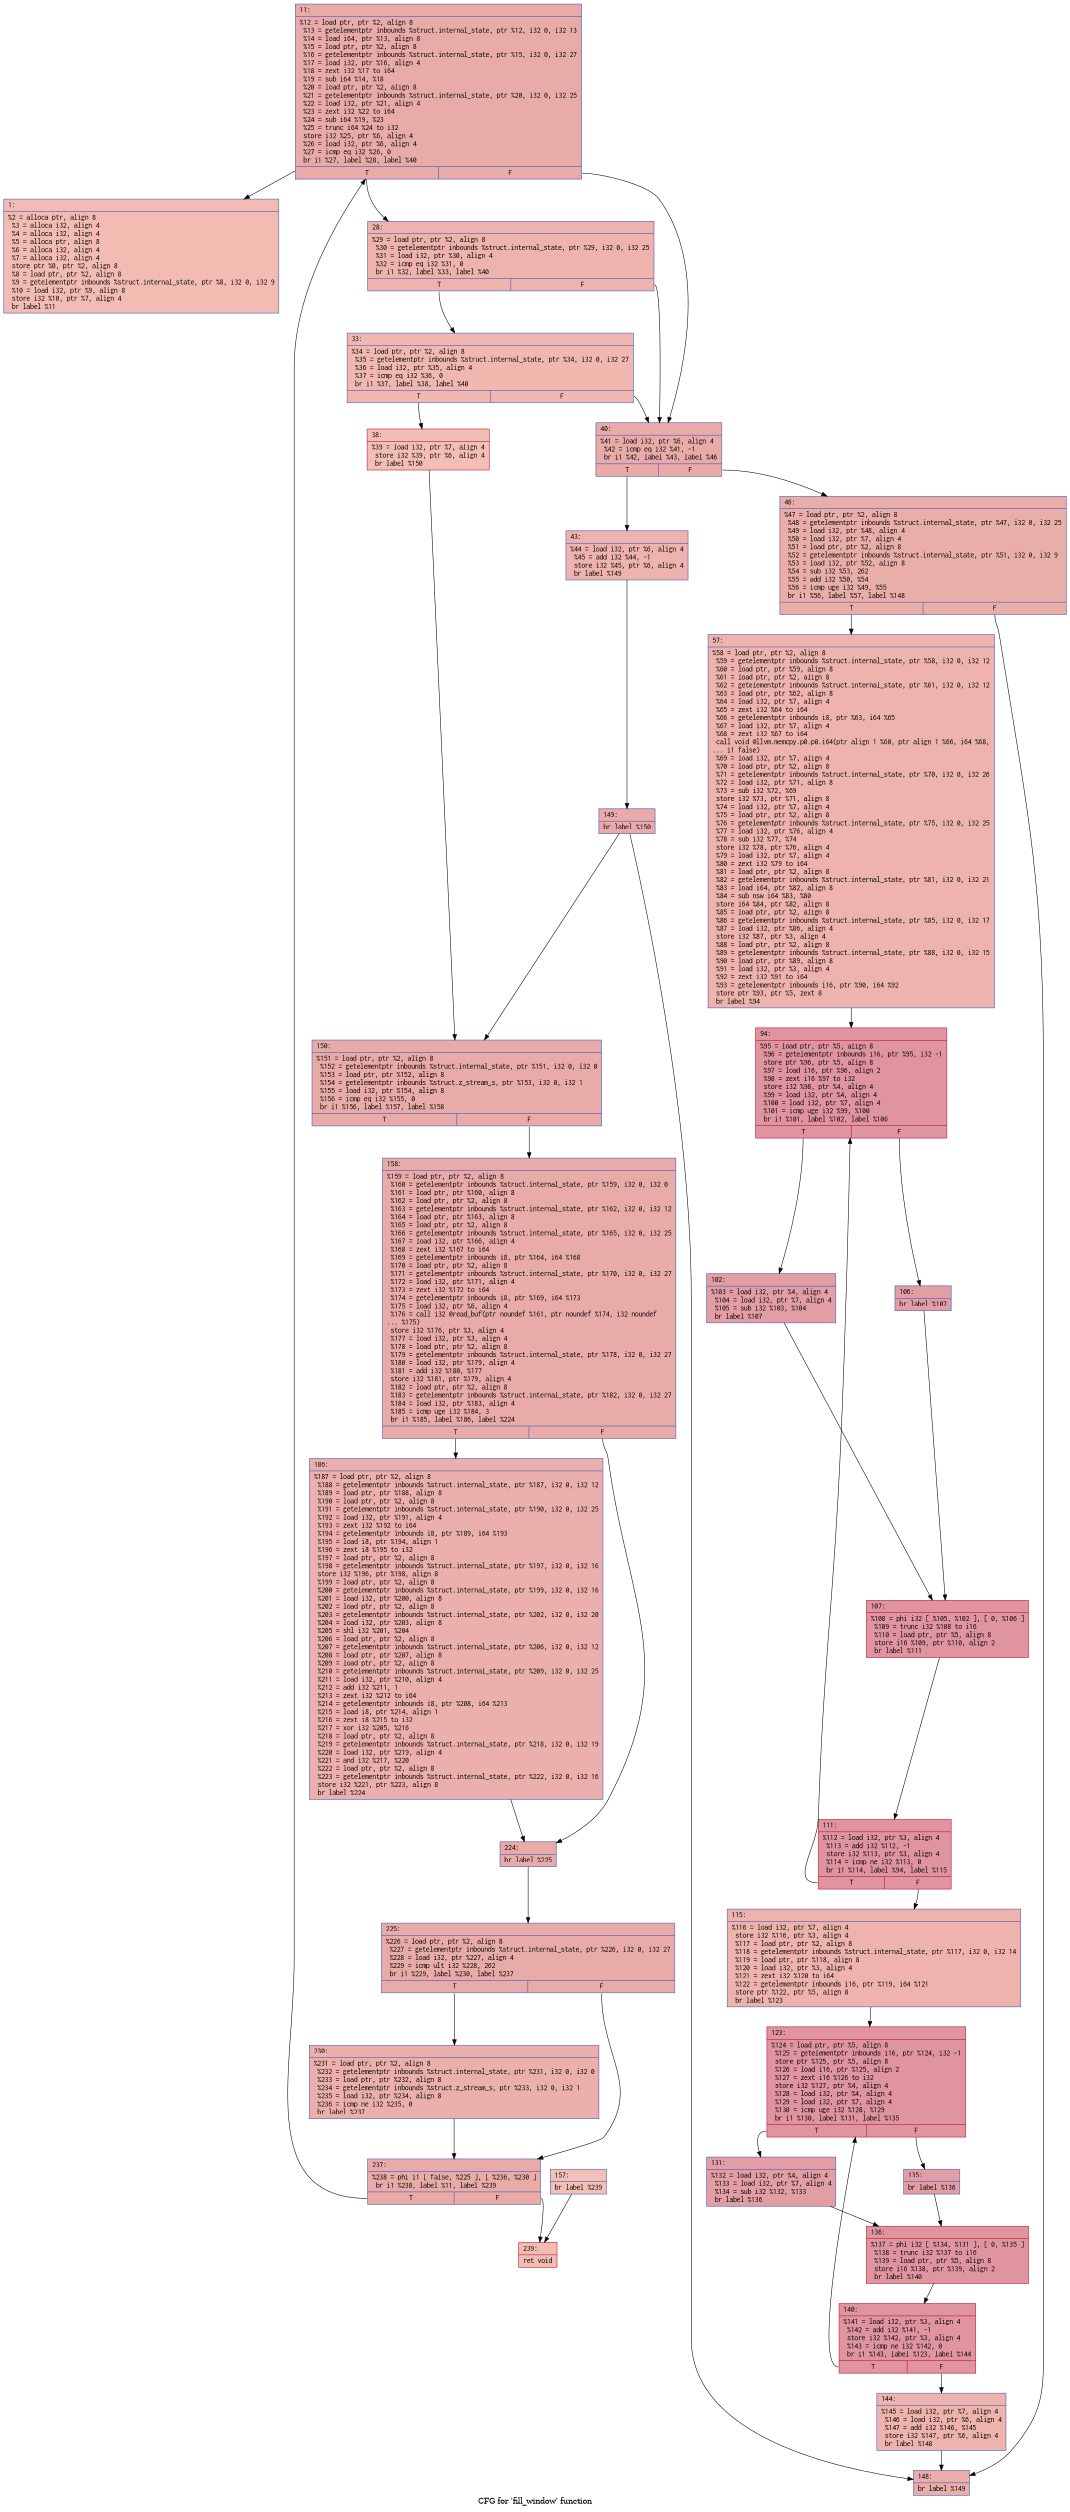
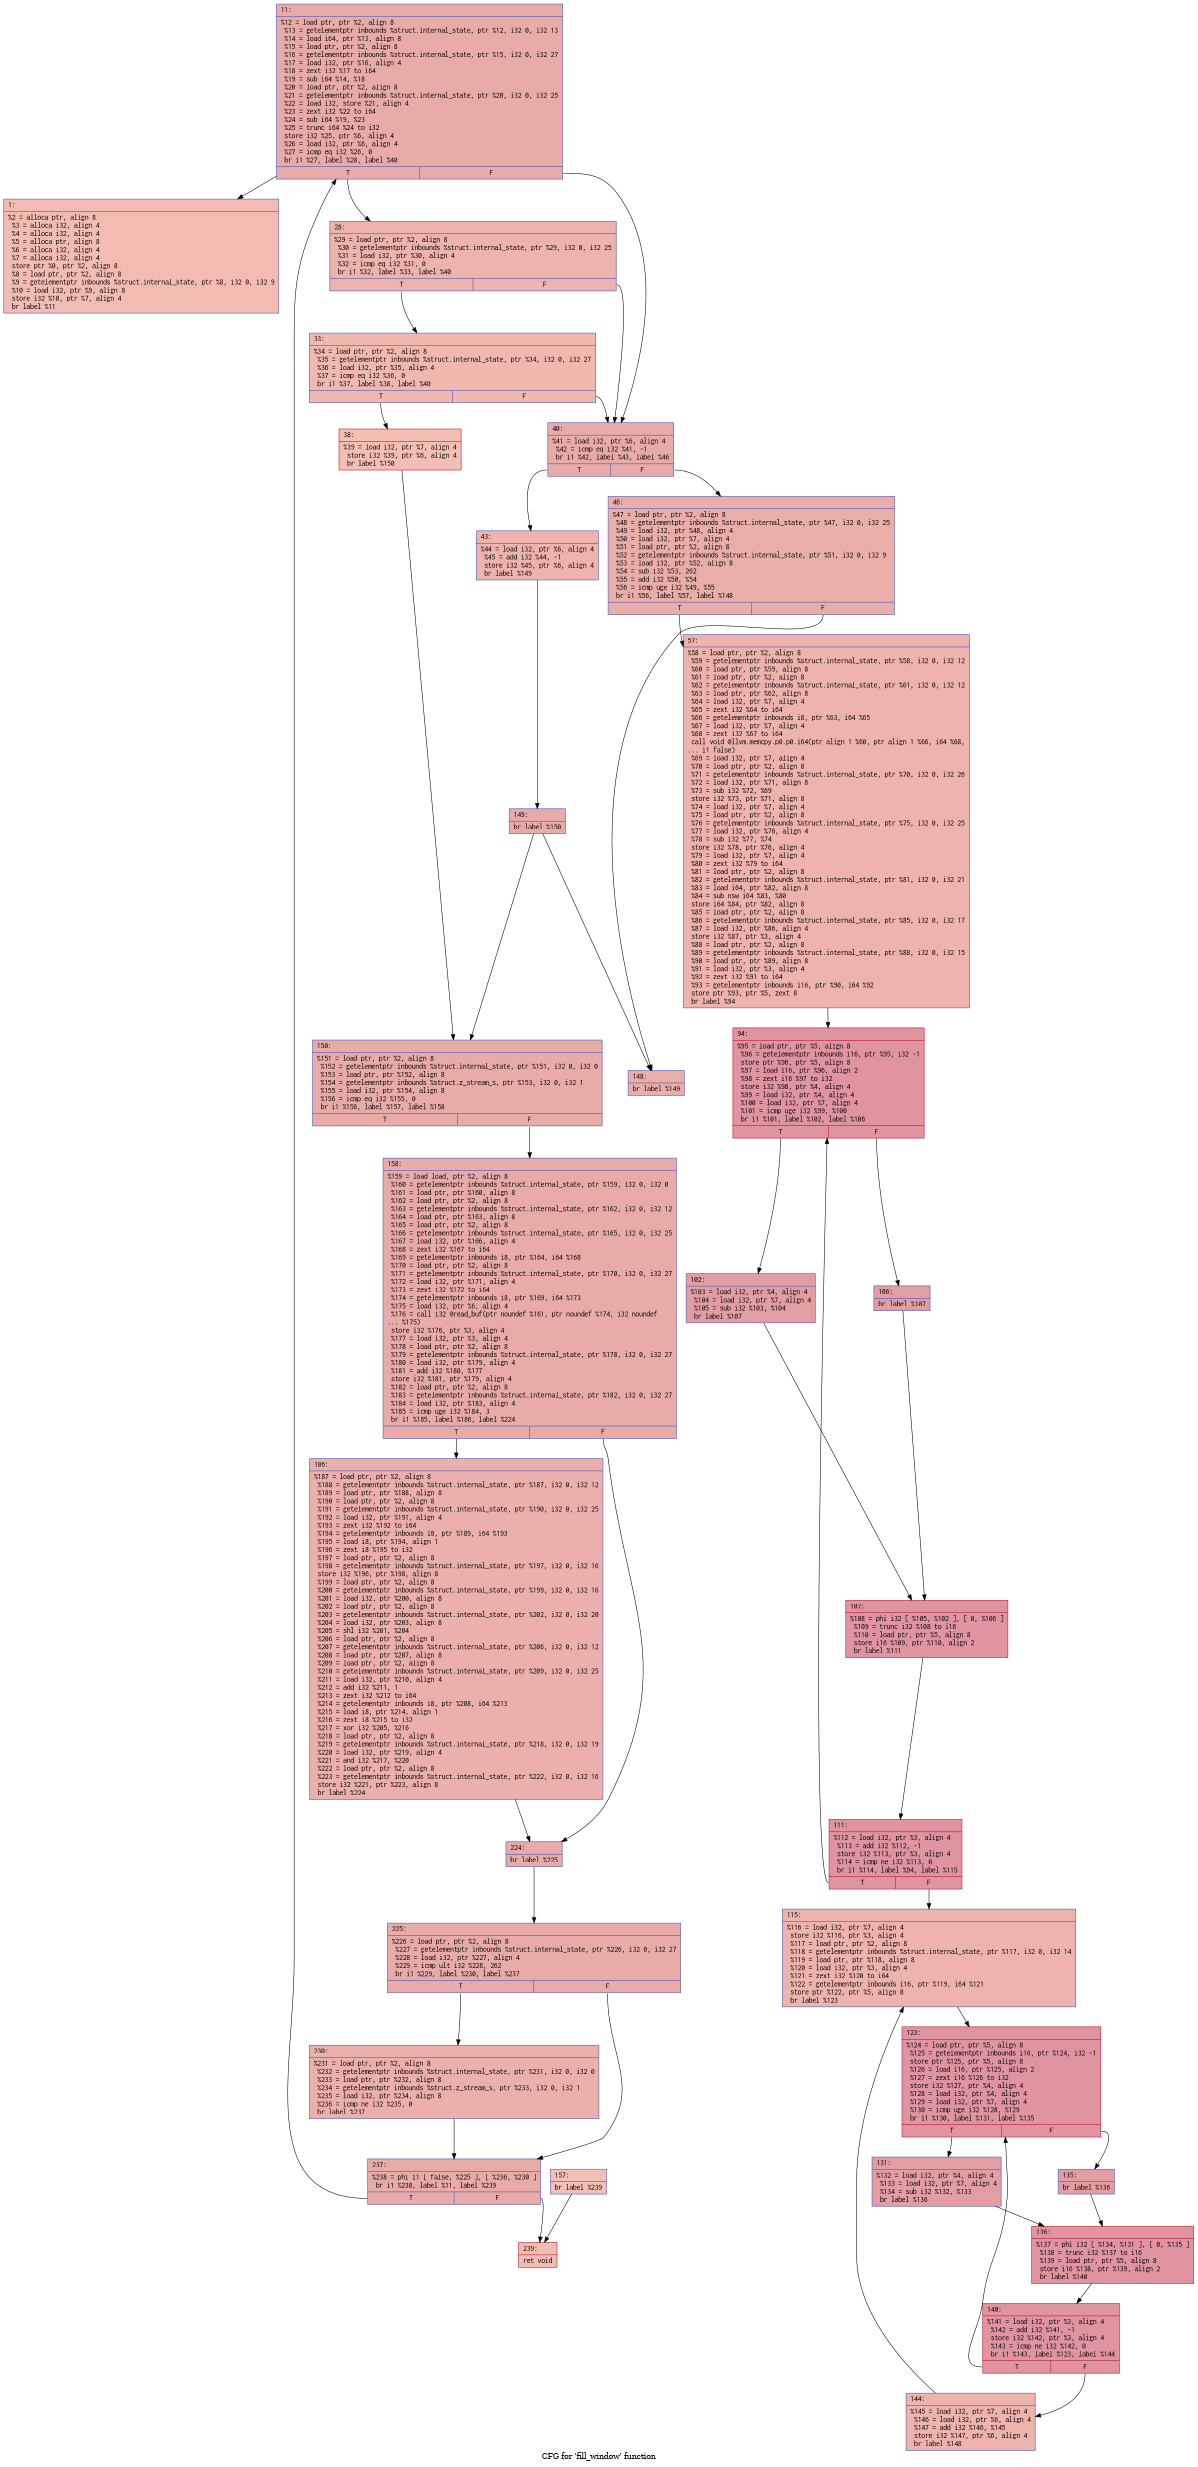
(360, 103) -> (345, 103)
(445, 1176) -> (448, 1176)
(941, 2458) -> (857, 2212)
